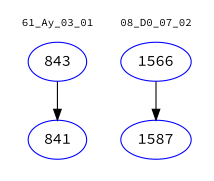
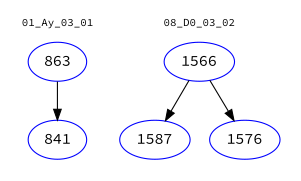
(58, 23) -> (58, 23)
(157, 23) -> (200, 23)
(57, 62) -> (57, 62)
none -> (245, 140)
